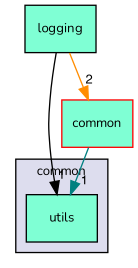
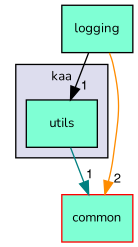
(81, 167) -> (78, 166)
(62, 172) -> (62, 77)
